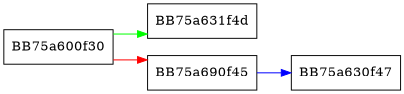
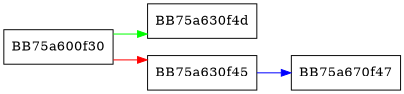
(202, 21) -> (202, 21)
(202, 73) -> (202, 73)
(346, 73) -> (346, 73)
